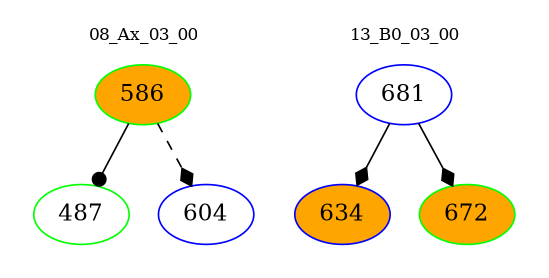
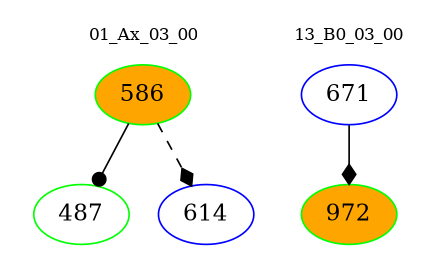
(144, 36) -> (144, 36)
(404, 95) -> (349, 95)
(206, 214) -> (206, 214)
(342, 214) -> none
(467, 214) -> (349, 214)
